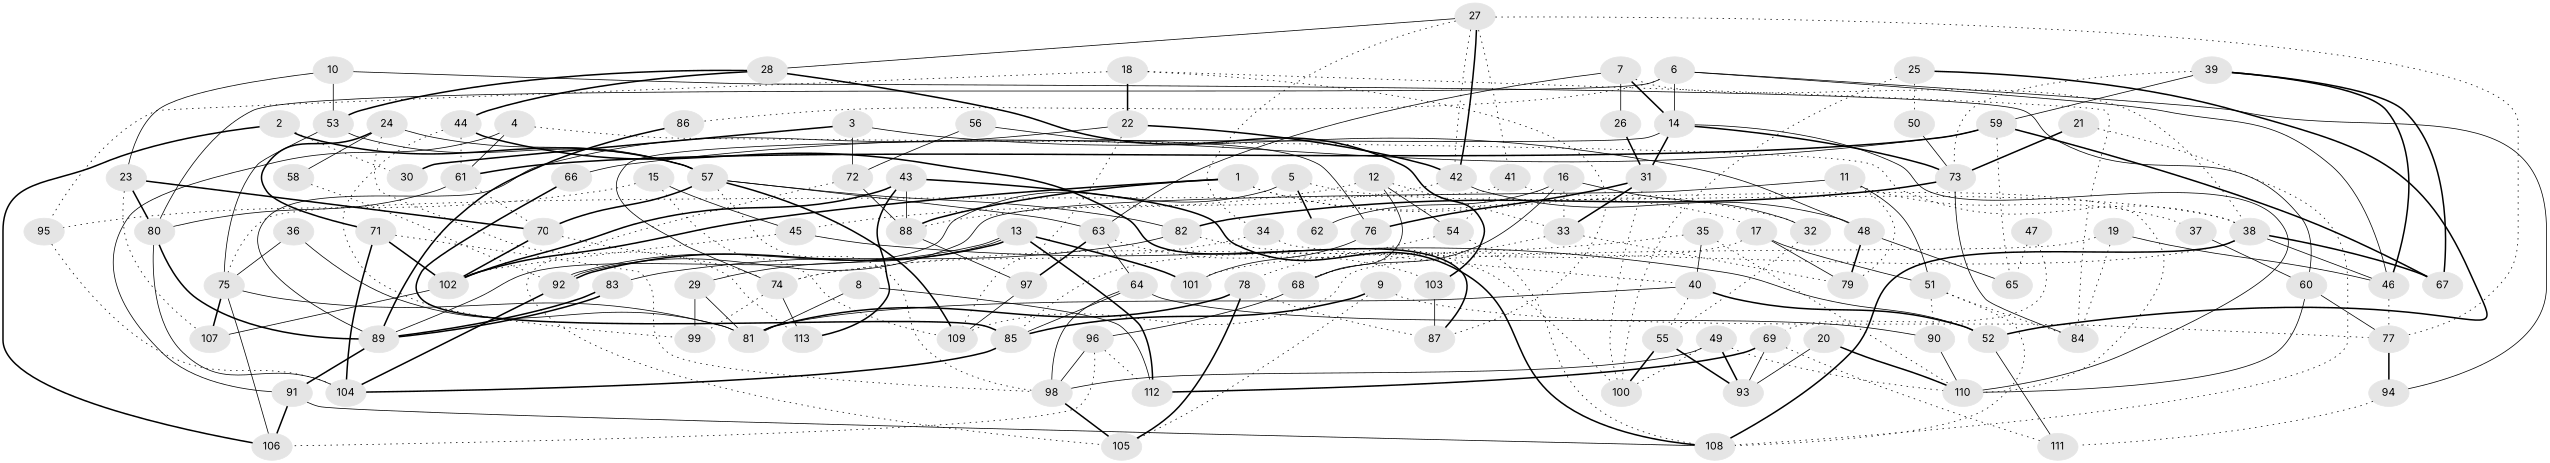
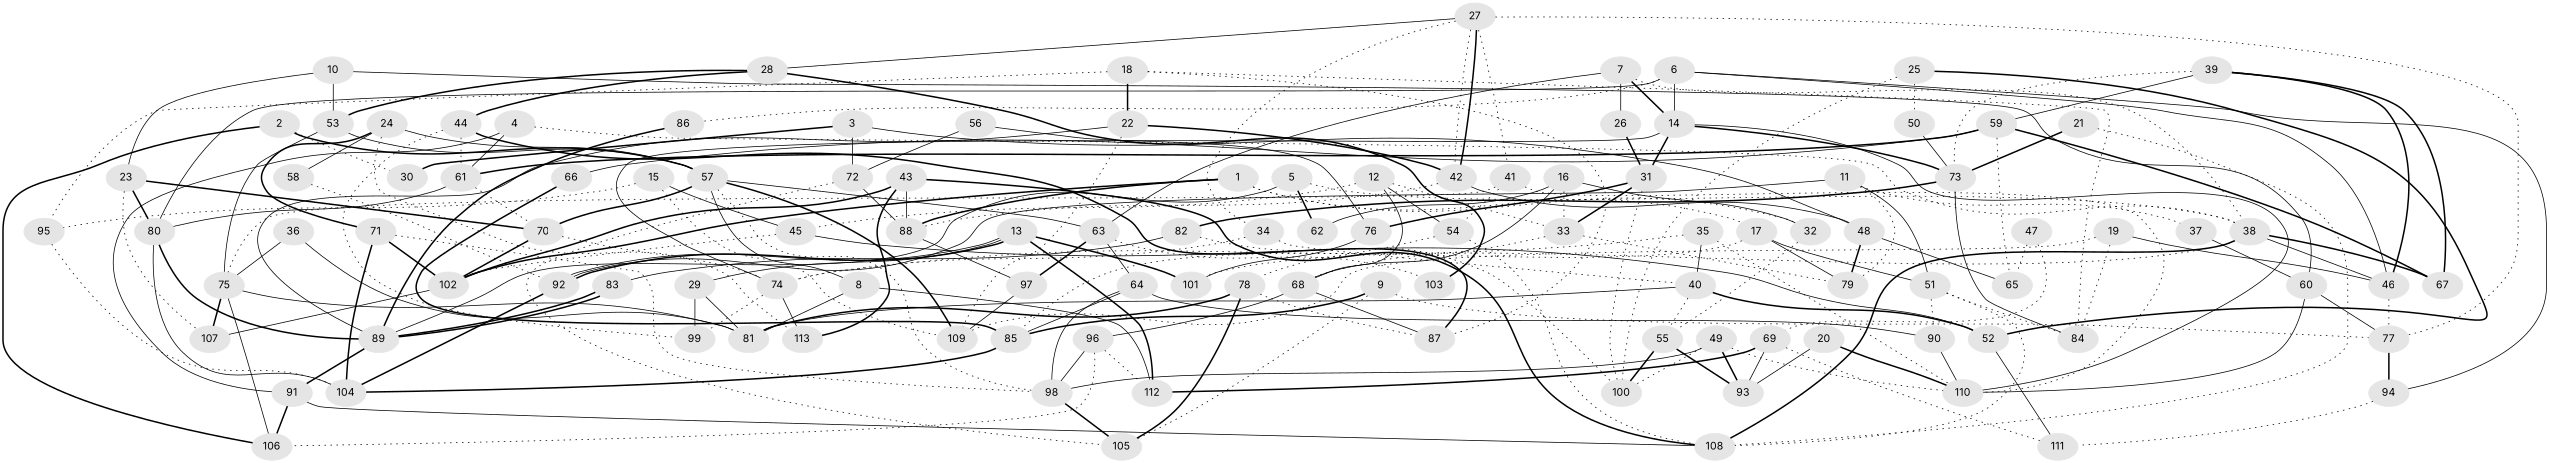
(946, 200) -> (751, 250)
(1435, 312) -> (1367, 312)
